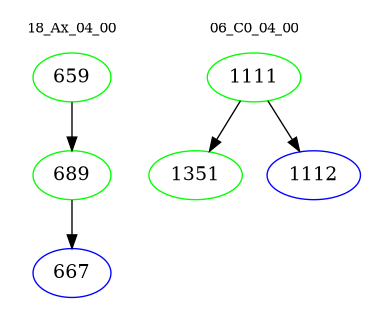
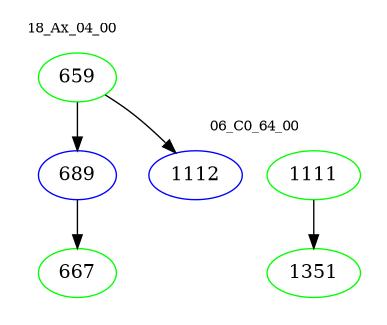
(255, 29) -> (255, 127)
(280, 120) -> (147, 126)
(72, 175) -> (77, 175)
(72, 273) -> (77, 273)
